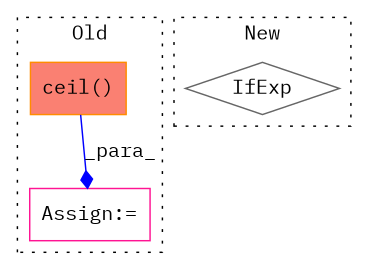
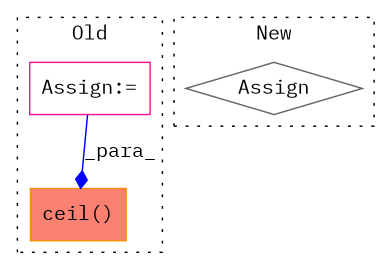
(262, 88) -> (274, 88)
(83, 143) -> (85, 143)
